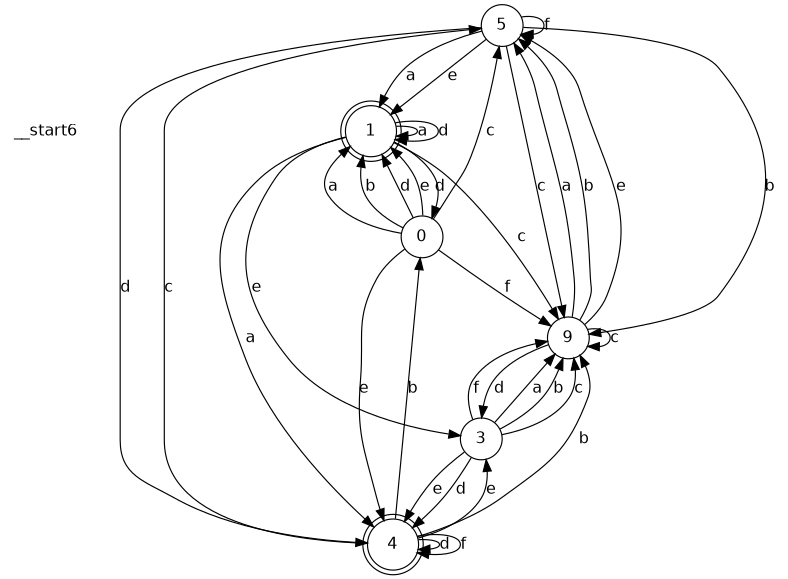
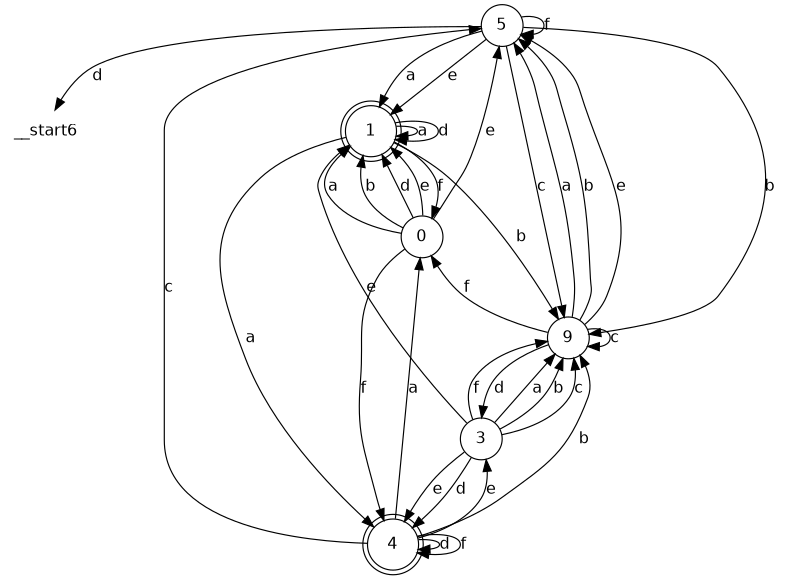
(491, 131) -> (491, 131)
(441, 186) -> (441, 186)
(120, 227) -> (262, 34)
(522, 237) -> (522, 237)
(489, 286) -> (486, 310)
(261, 317) -> (363, 289)
(364, 388) -> (364, 388)
(413, 388) -> (413, 388)
